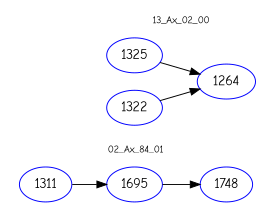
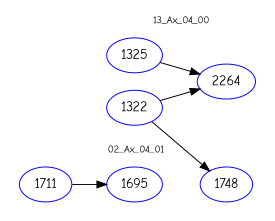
(181, 21) -> (181, 21)
(226, 82) -> (226, 82)
(136, 150) -> (136, 150)
(46, 184) -> (46, 184)
(176, 184) -> (182, 147)
